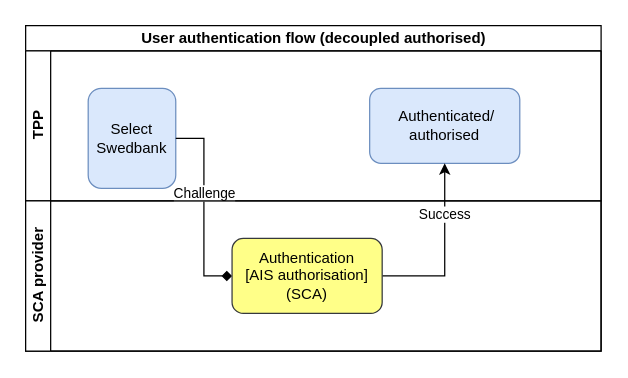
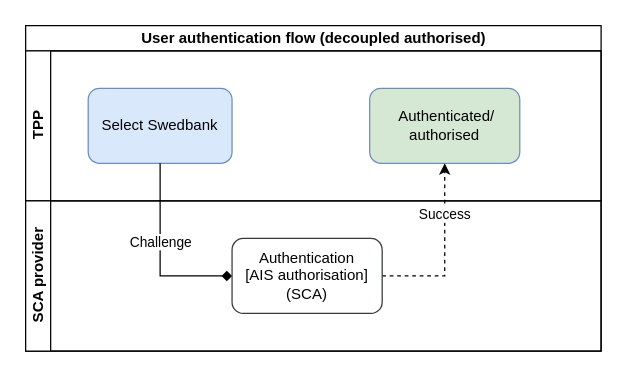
(444, 126) -> (444, 126)
(132, 138) -> (160, 126)
(307, 276) -> (307, 276)
(438, 276) -> (438, 276)
